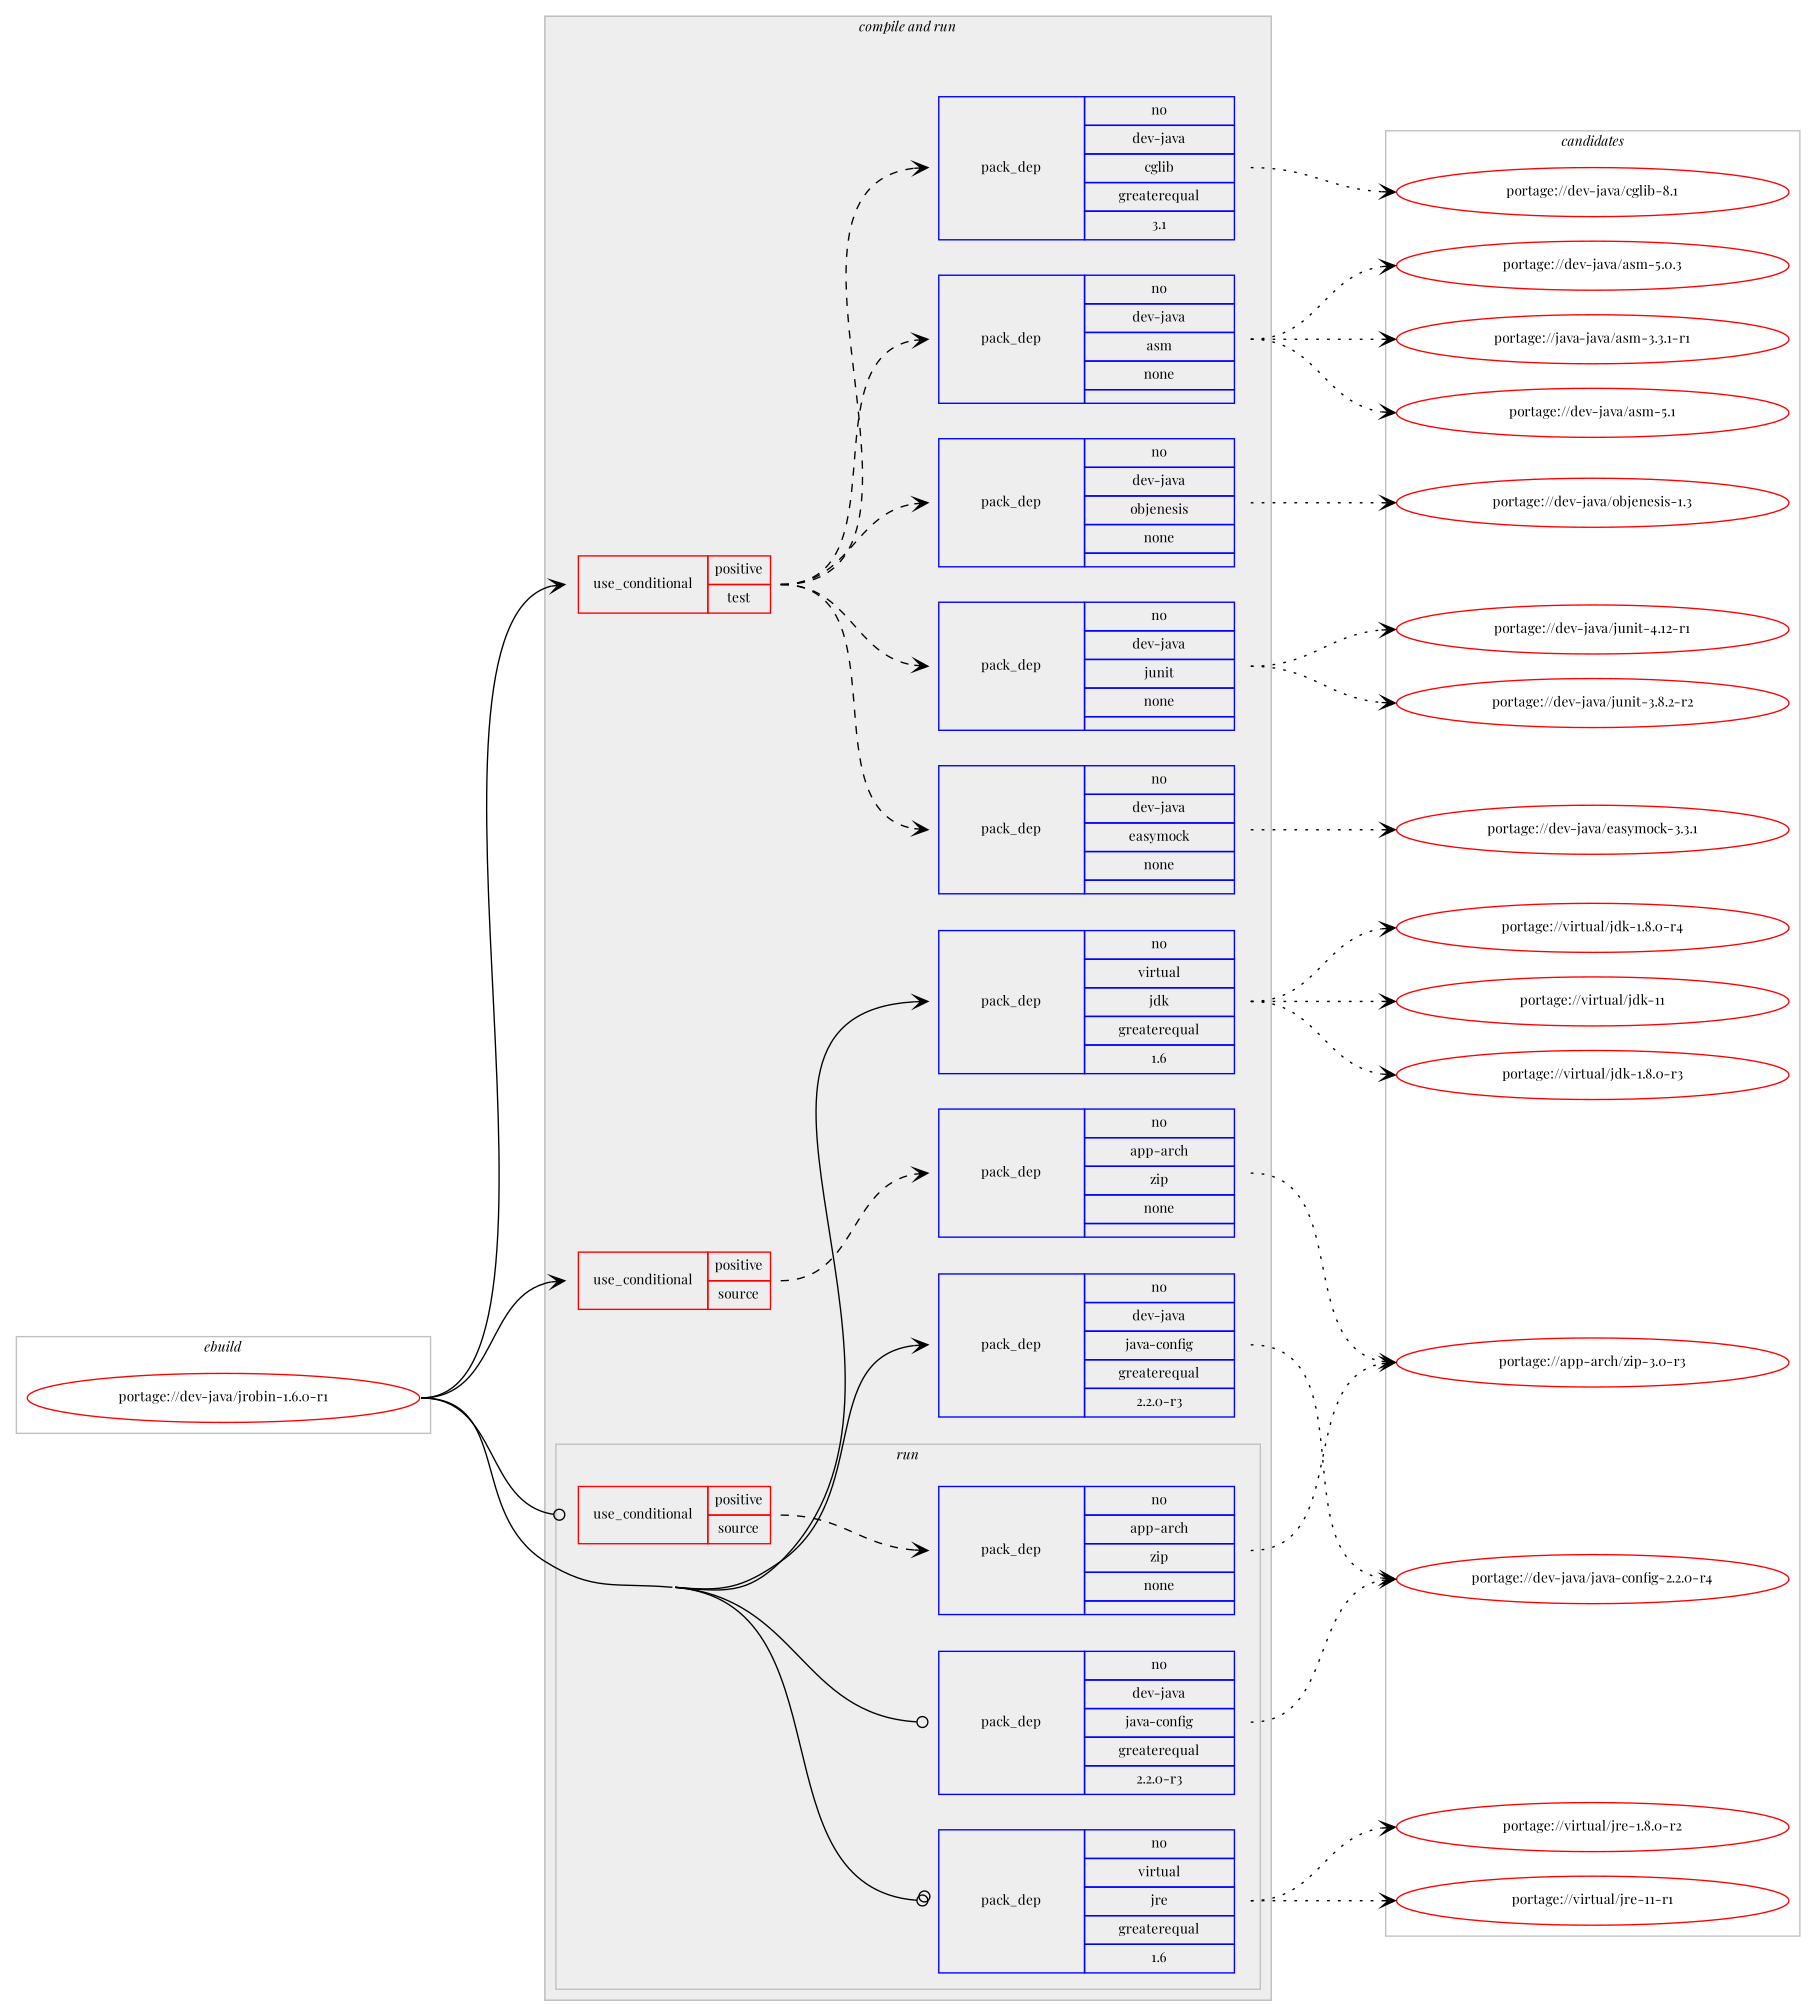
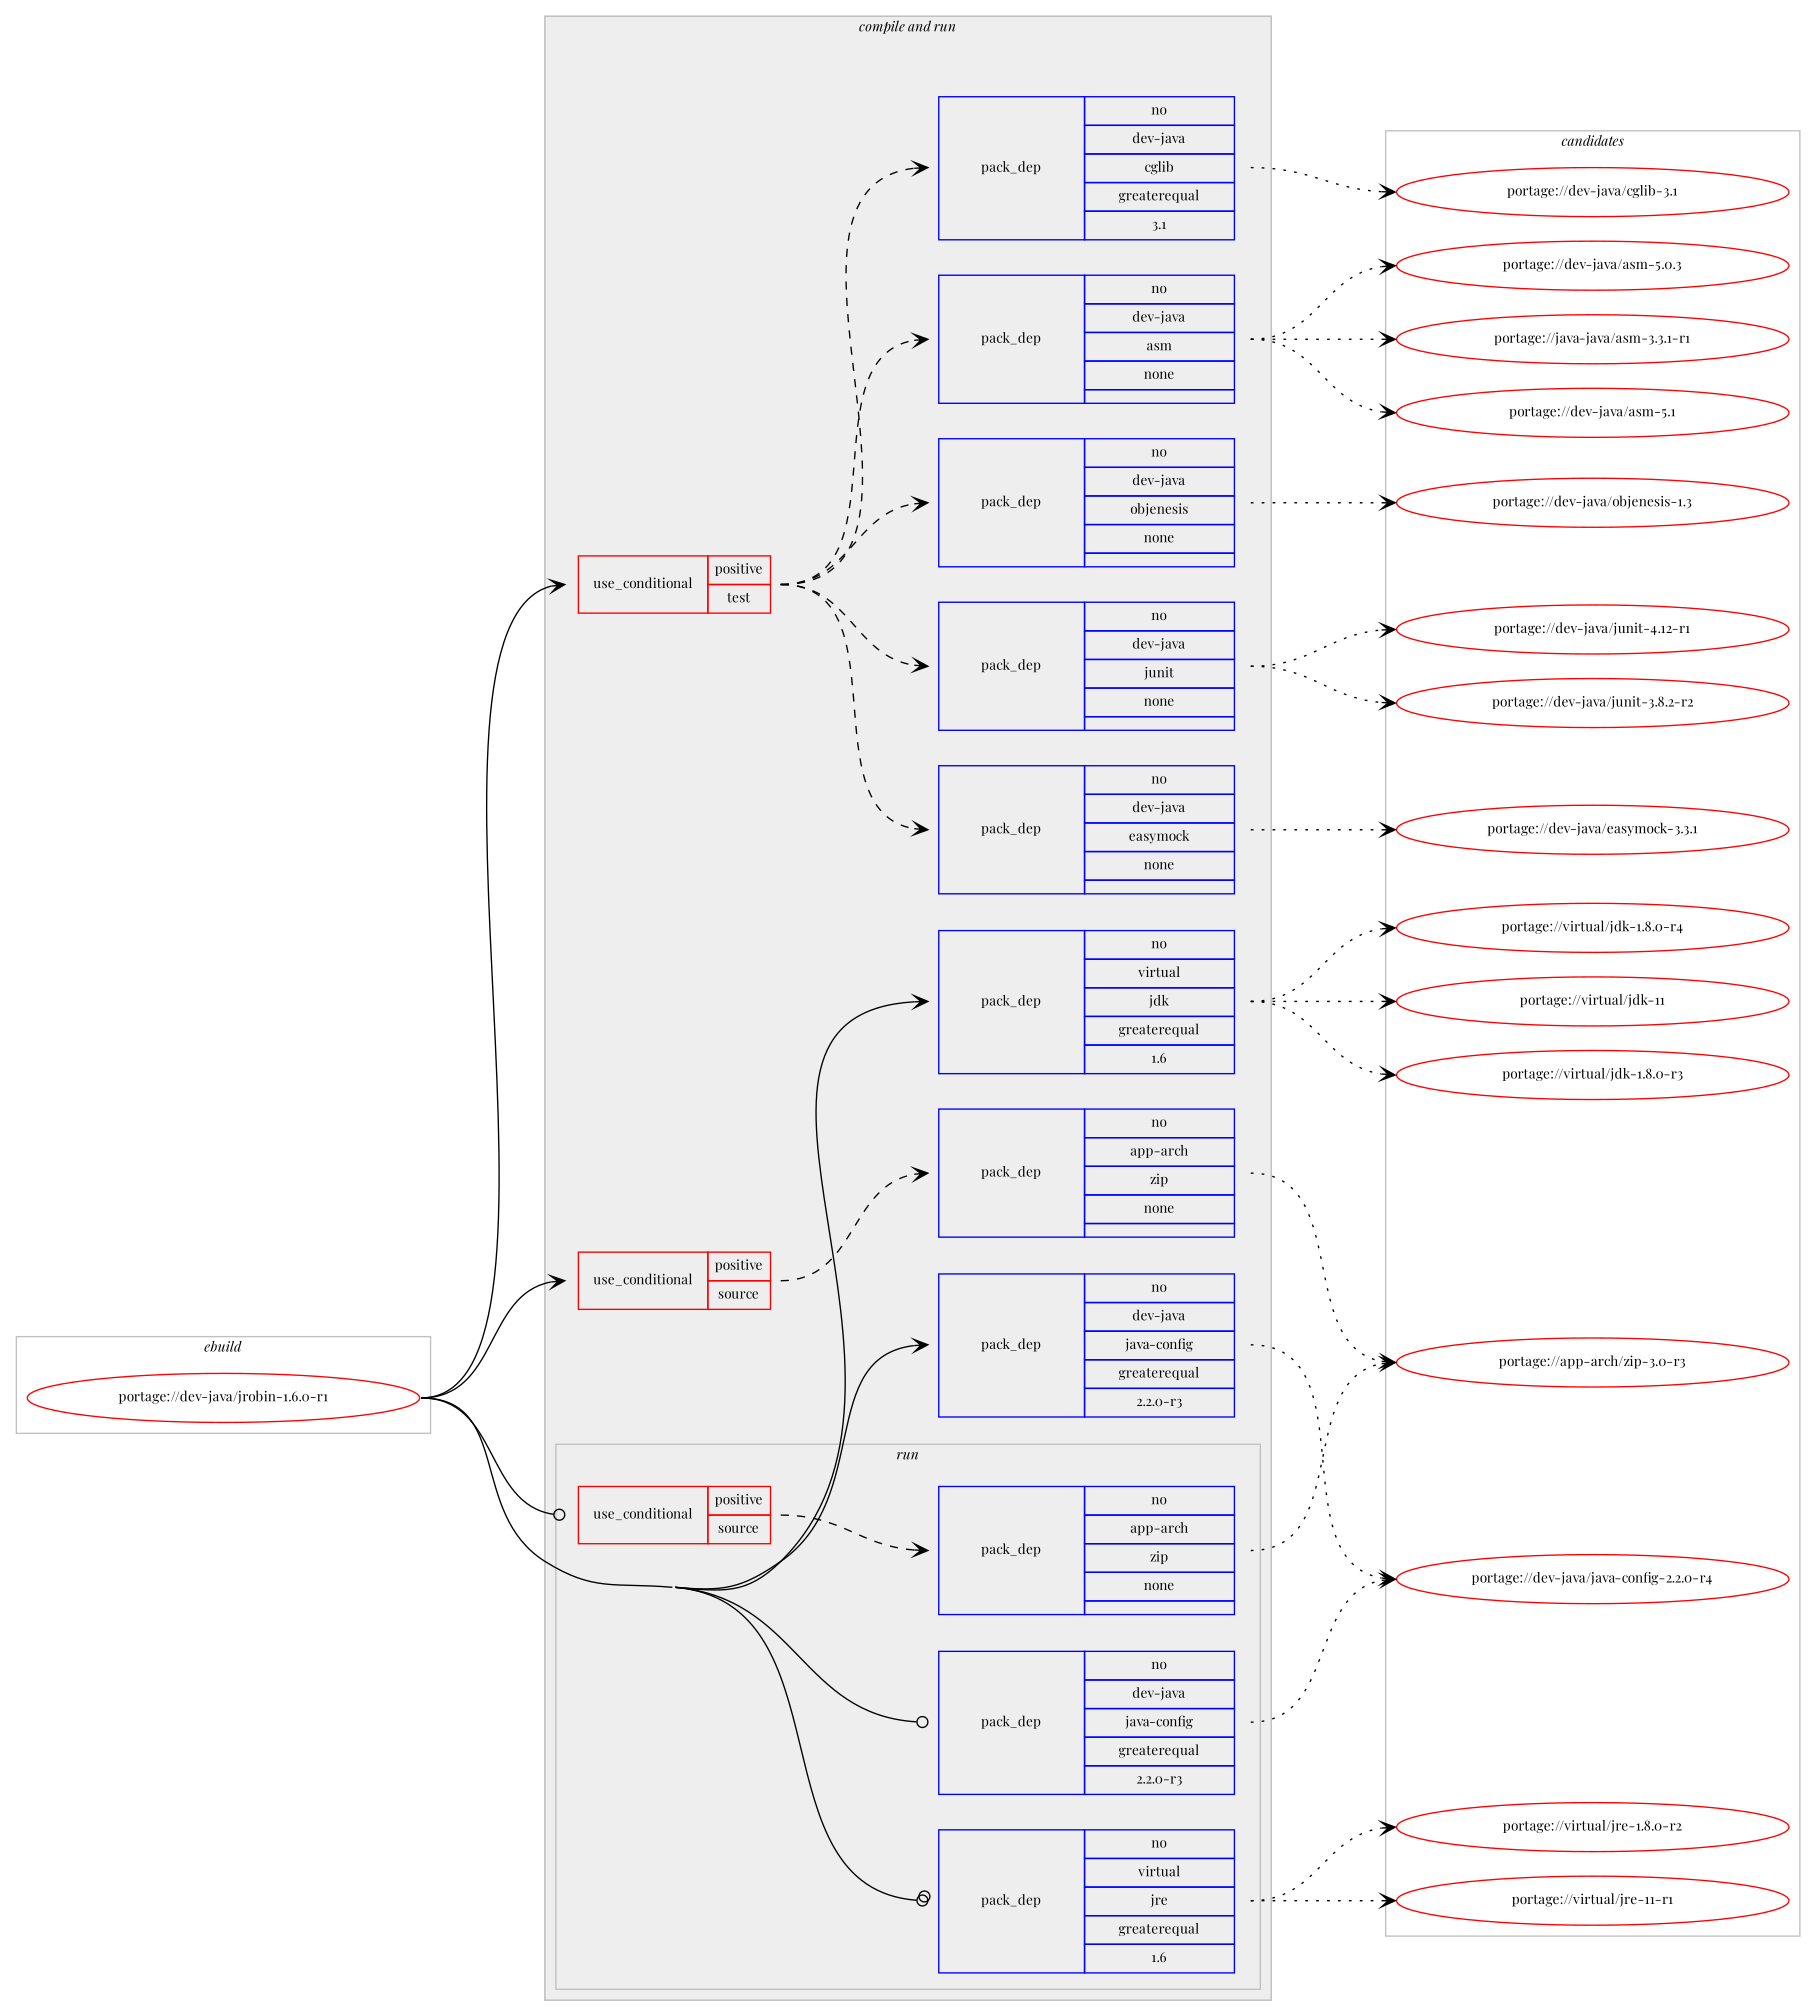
(1593, 192) -> (1593, 192)
